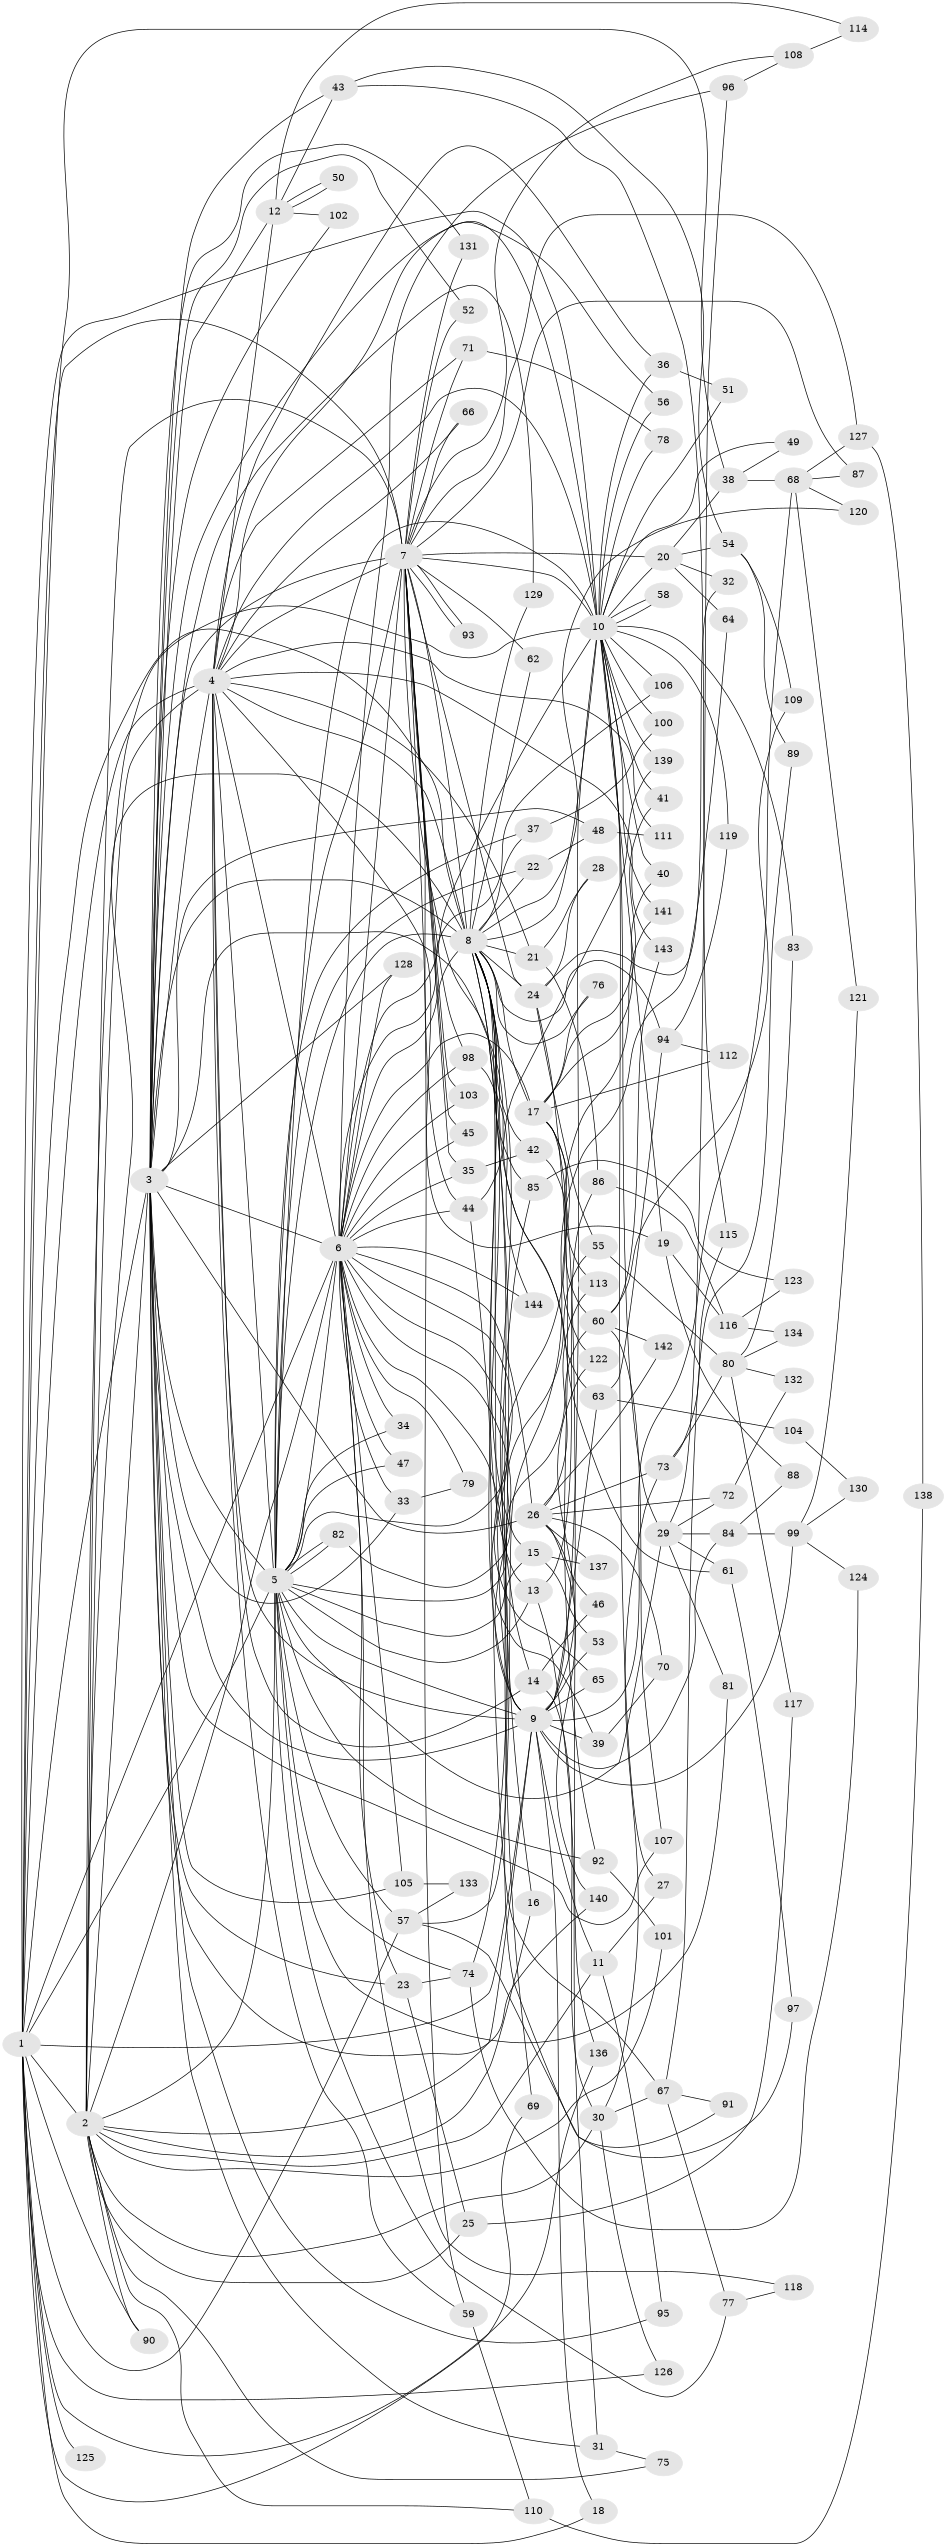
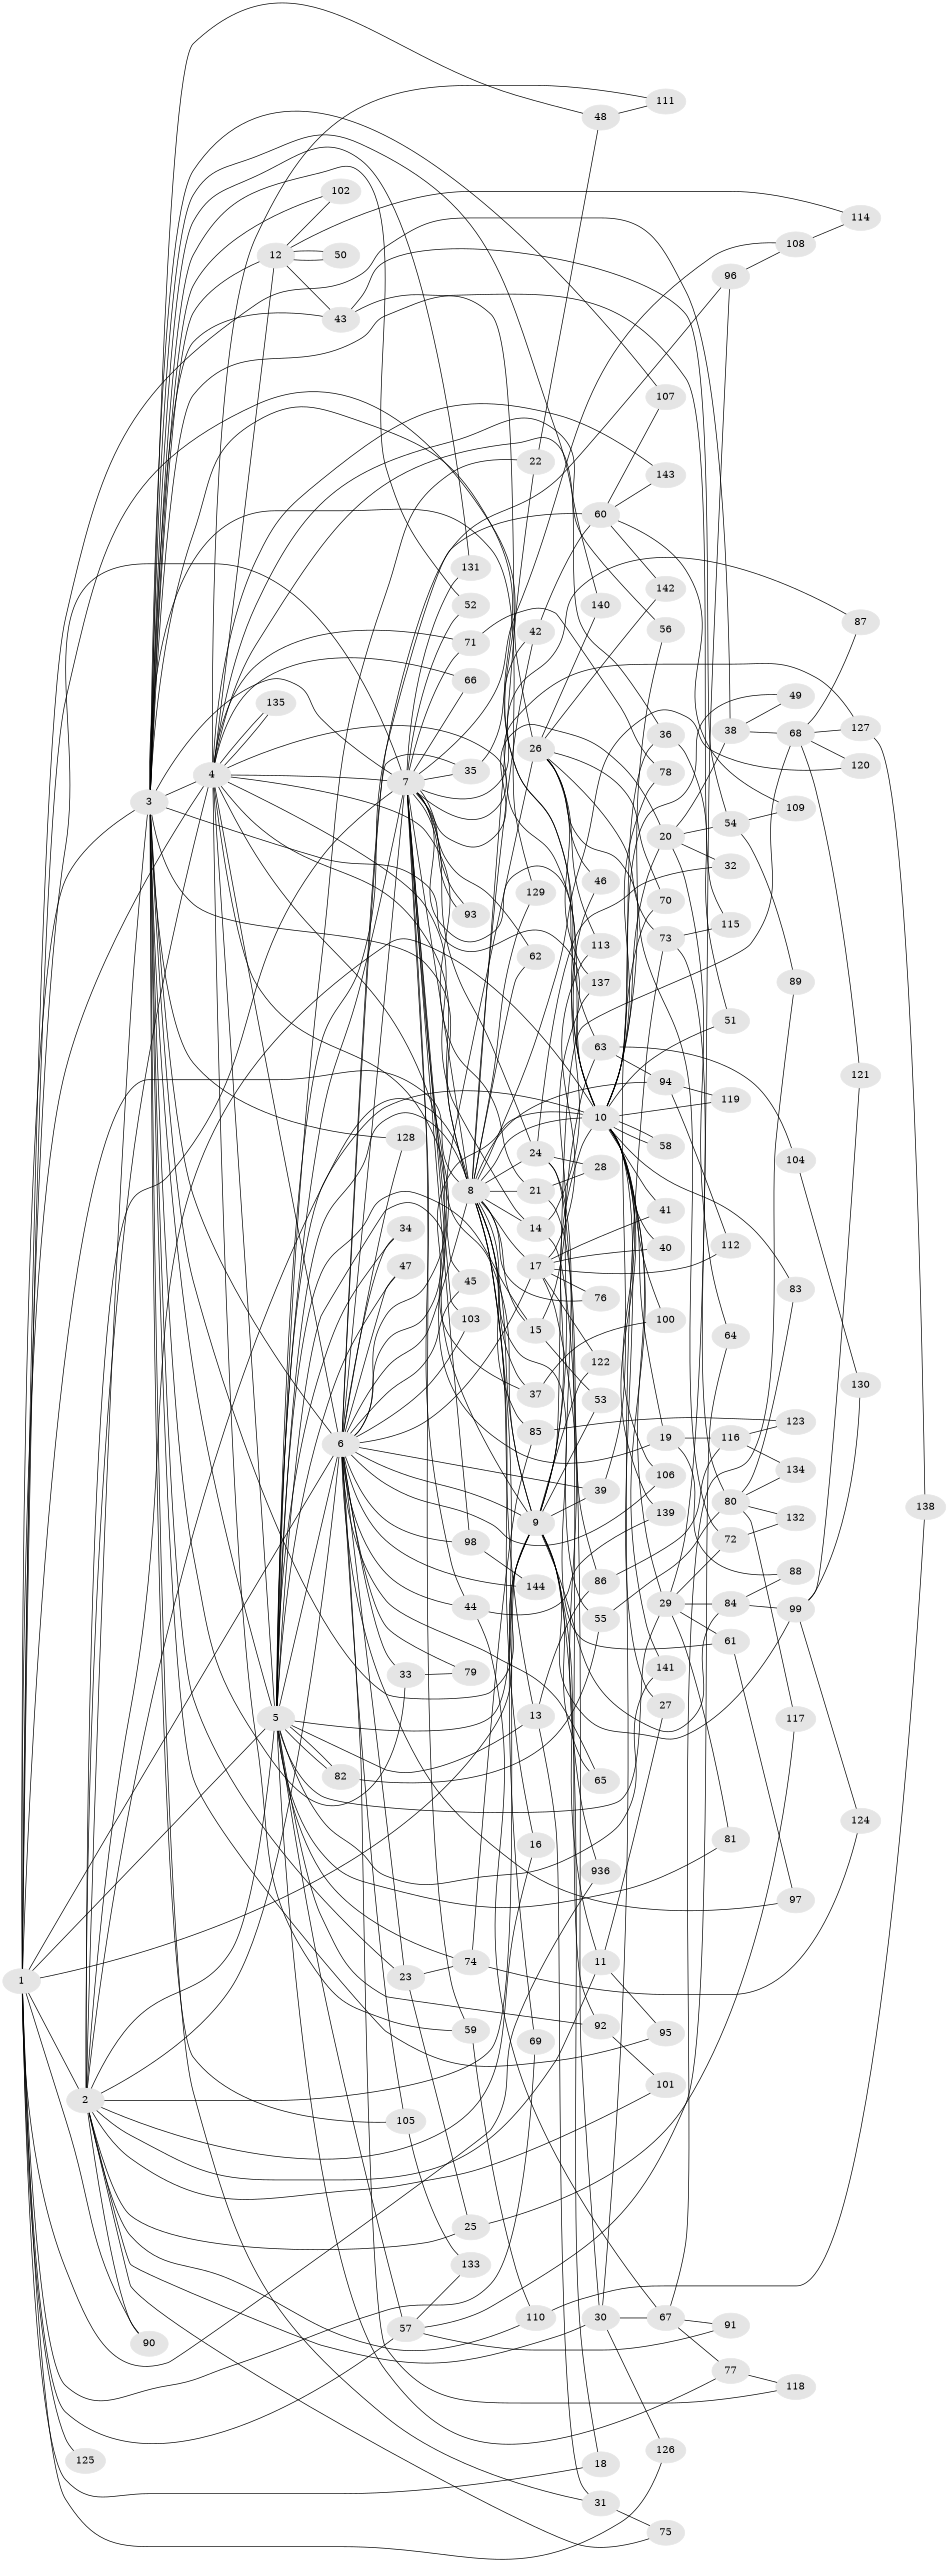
none -> (276, 703)
(599, 2054) -> (601, 1872)
